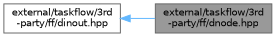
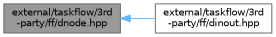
(143, 18) -> (143, 18)
